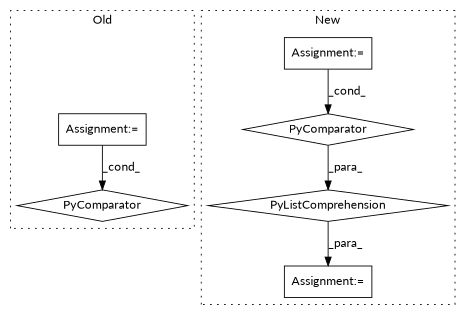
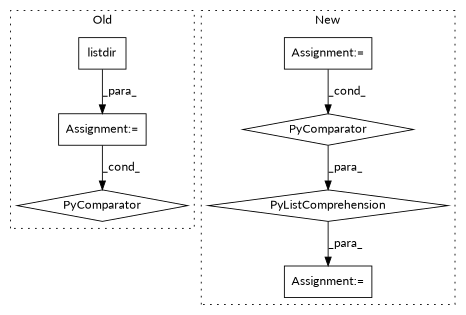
none -> (102, 53)
